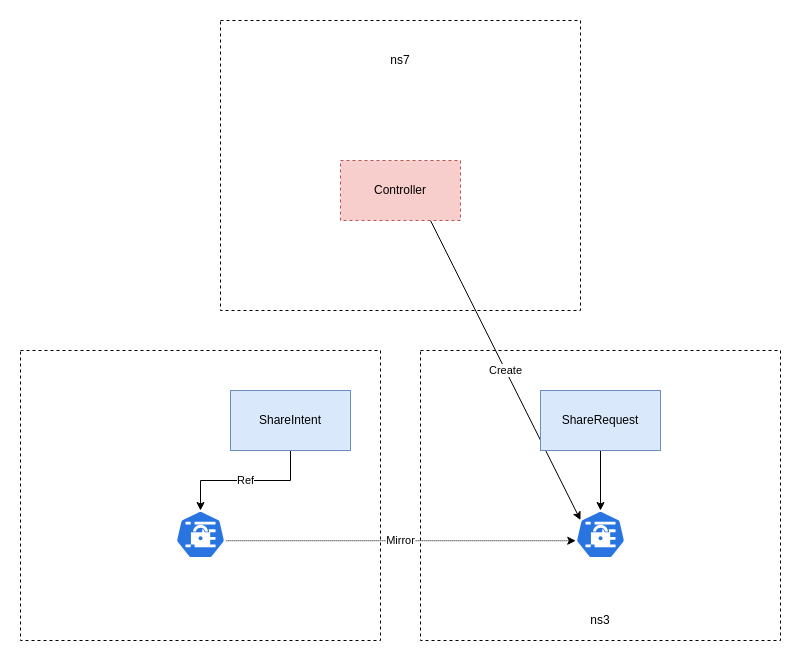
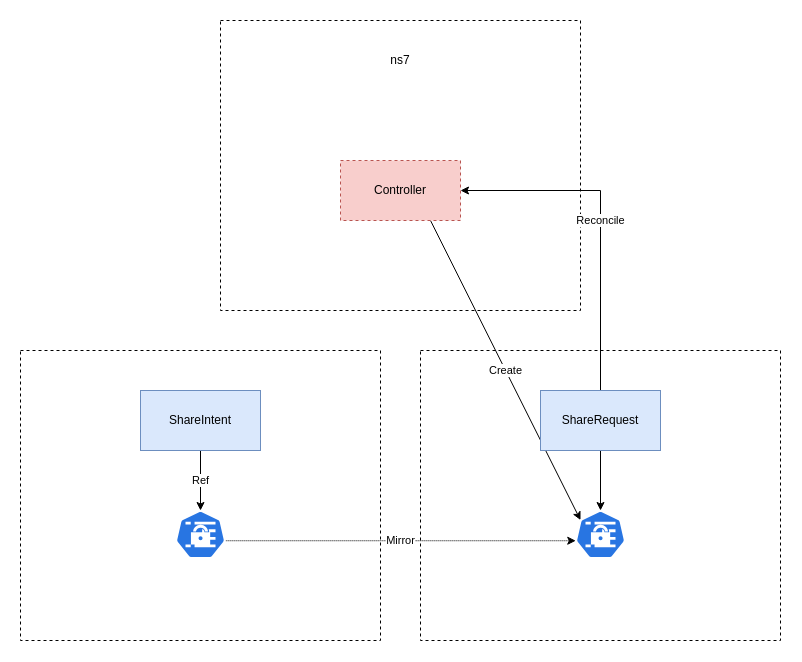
none -> (601, 224)
(291, 421) -> (201, 421)
(601, 621) -> none
